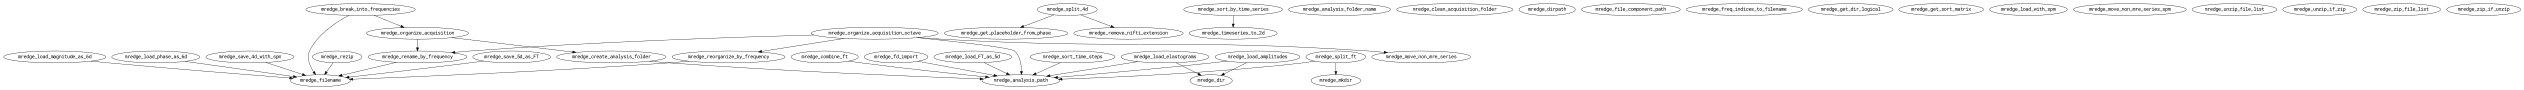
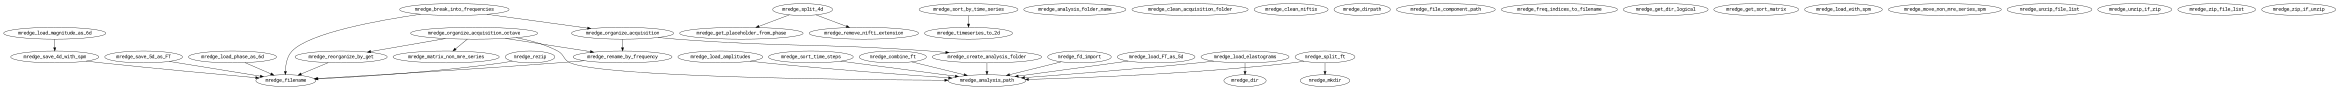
none -> (1291, 10)
(729, 57) -> (341, 57)
(1421, 57) -> (446, 57)
(1238, 67) -> none
(190, 70) -> (55, 43)
